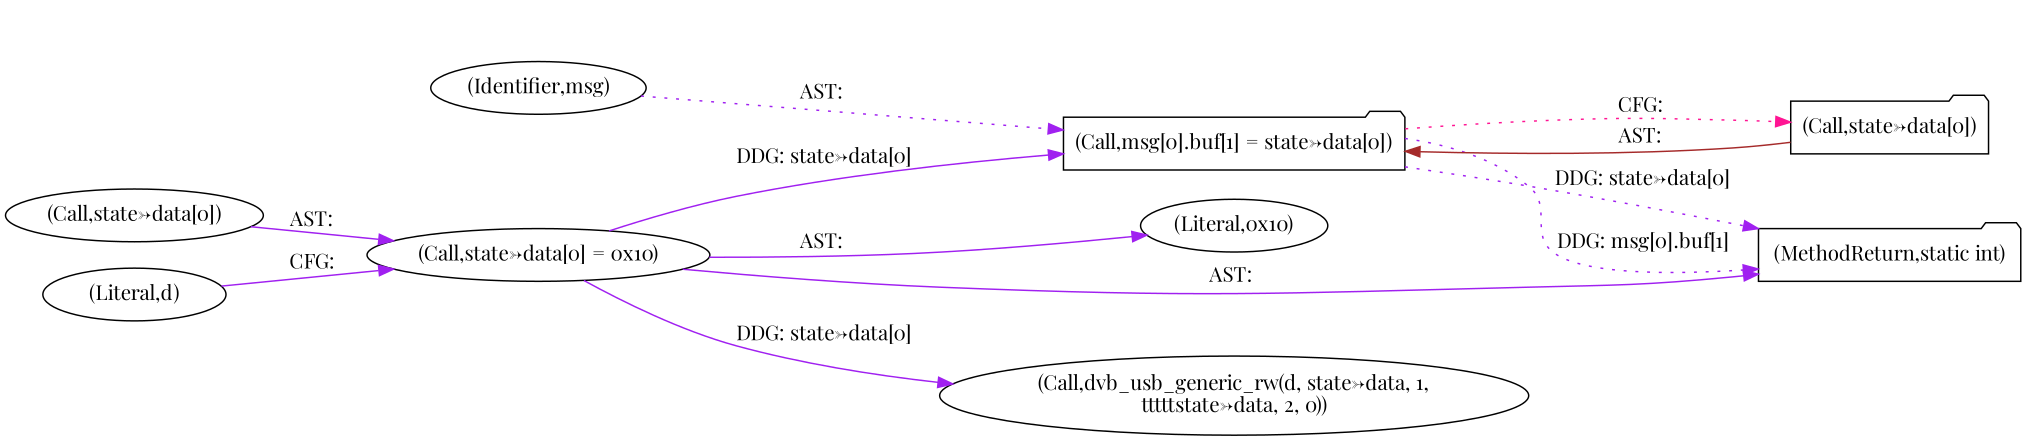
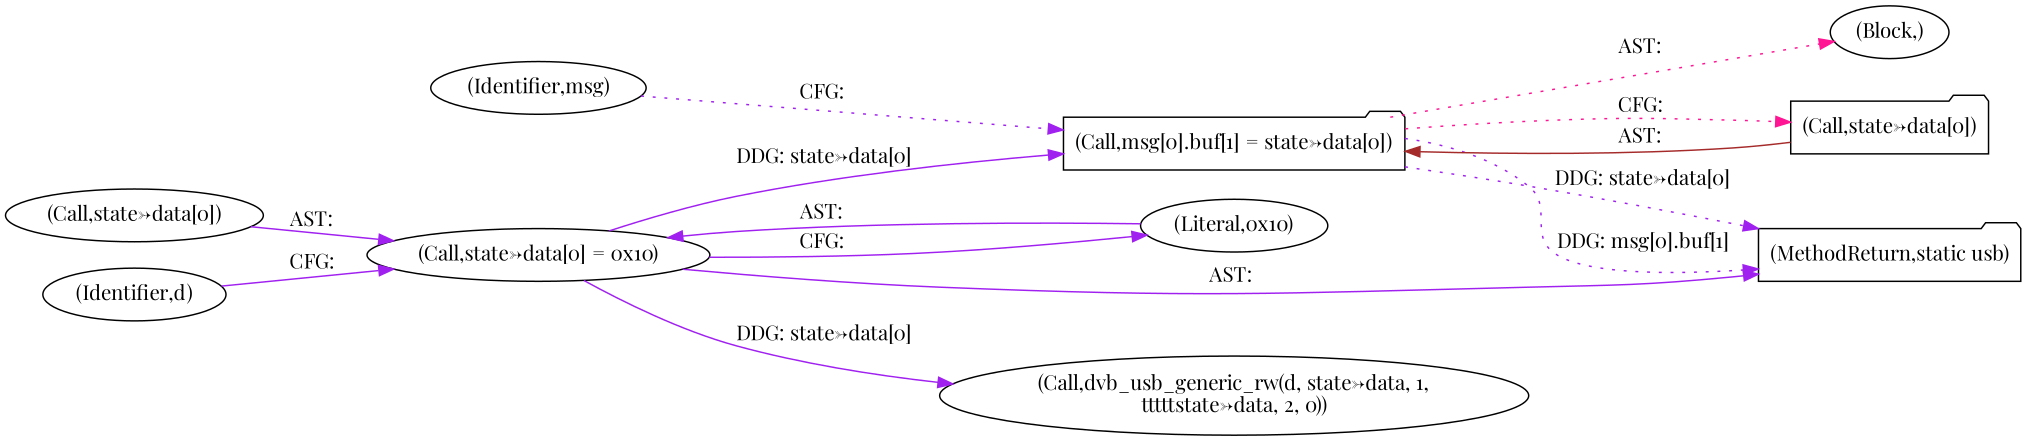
none -> (1890, 32)
(825, 93) -> (825, 93)
none -> (912, 224)
(825, 243) -> (825, 243)
(1890, 255) -> (1890, 255)
(134, 295) -> (134, 295)
